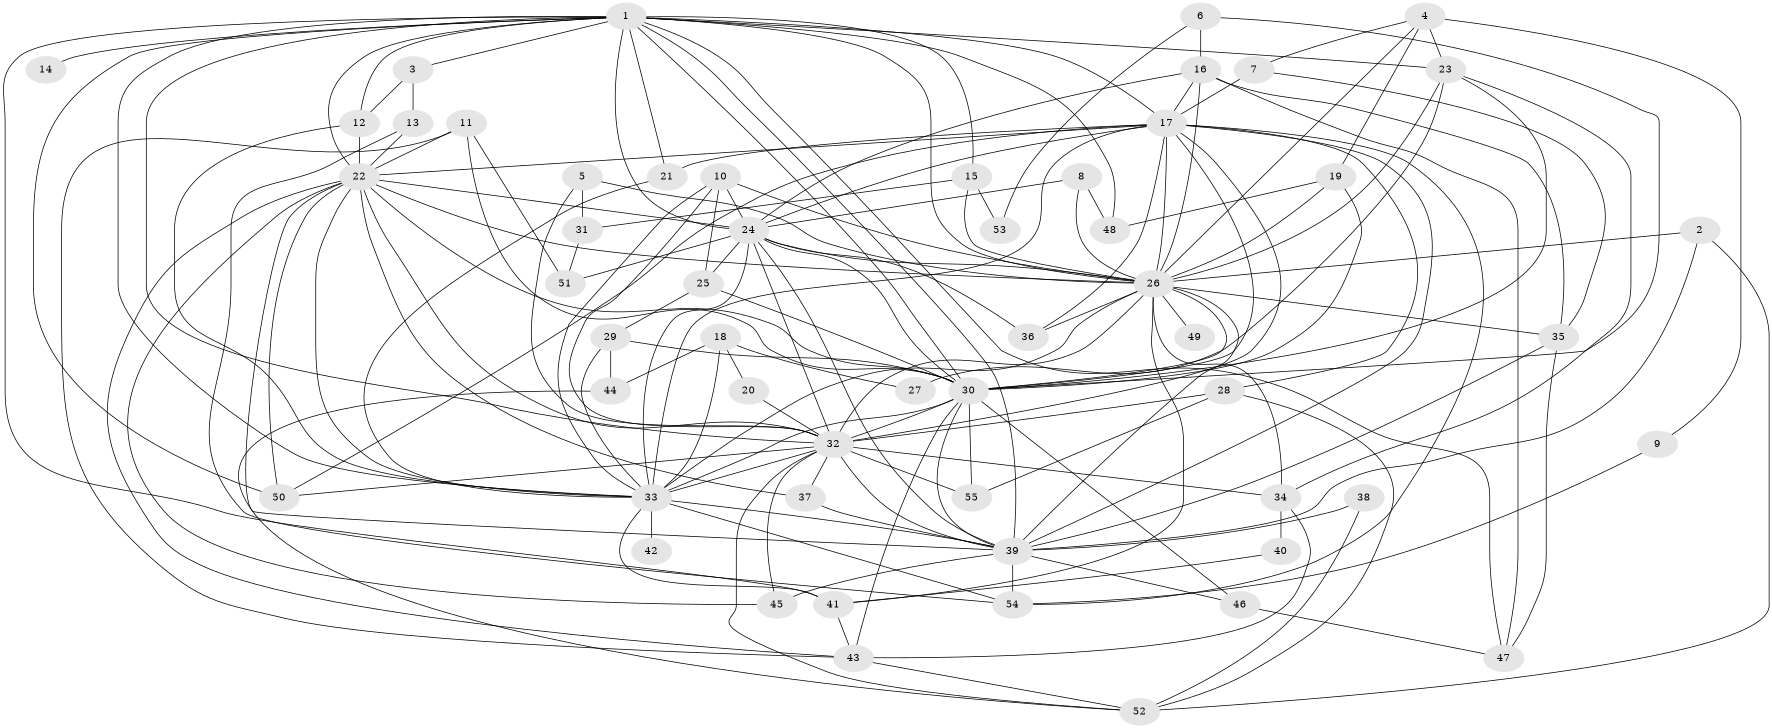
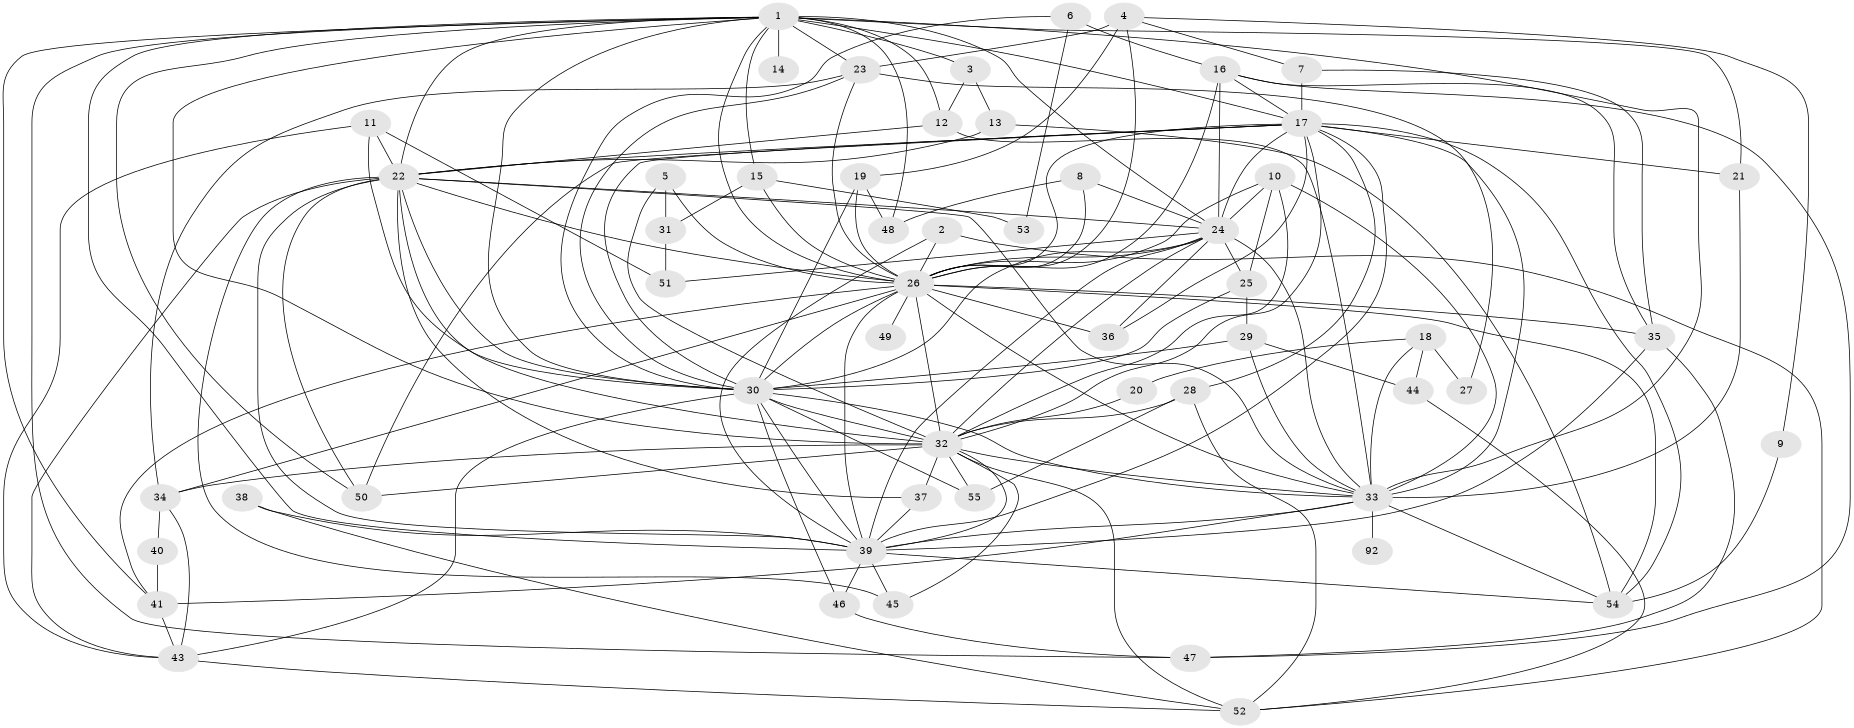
none -> (1401, 316)
(652, 551) -> (1372, 551)
